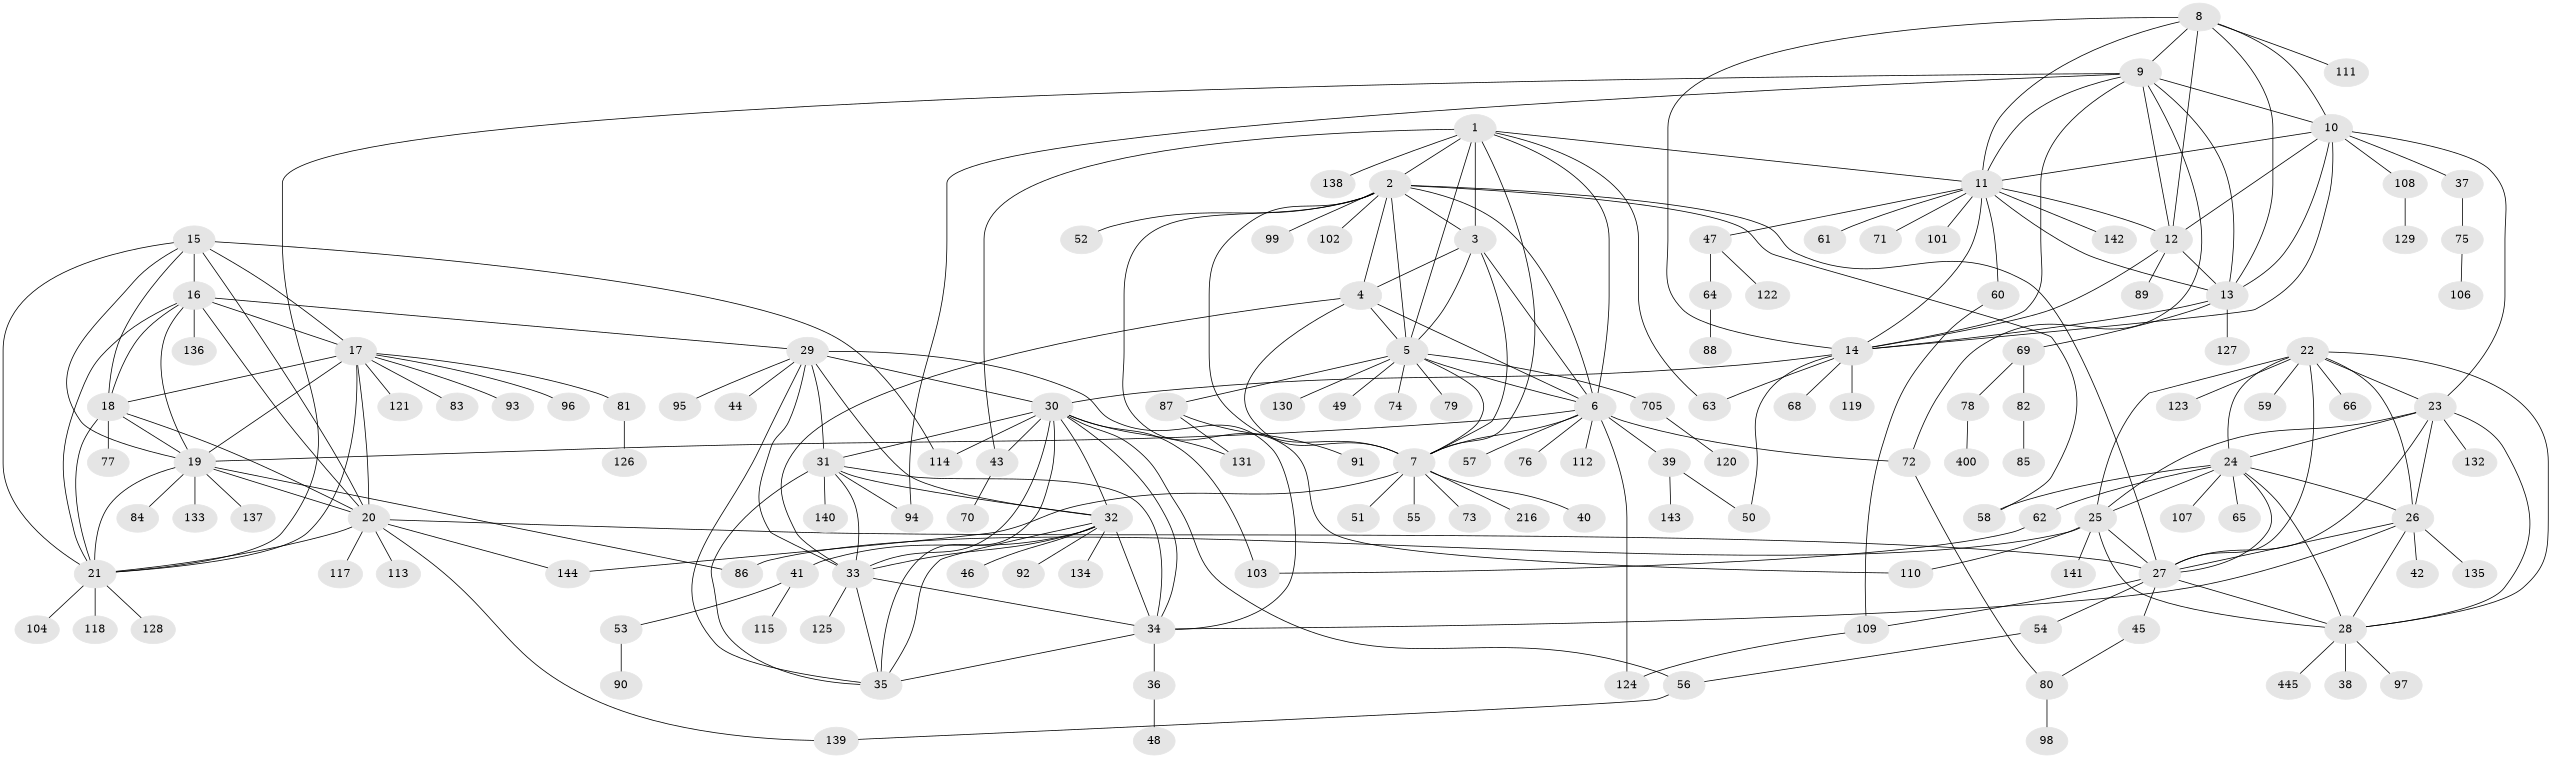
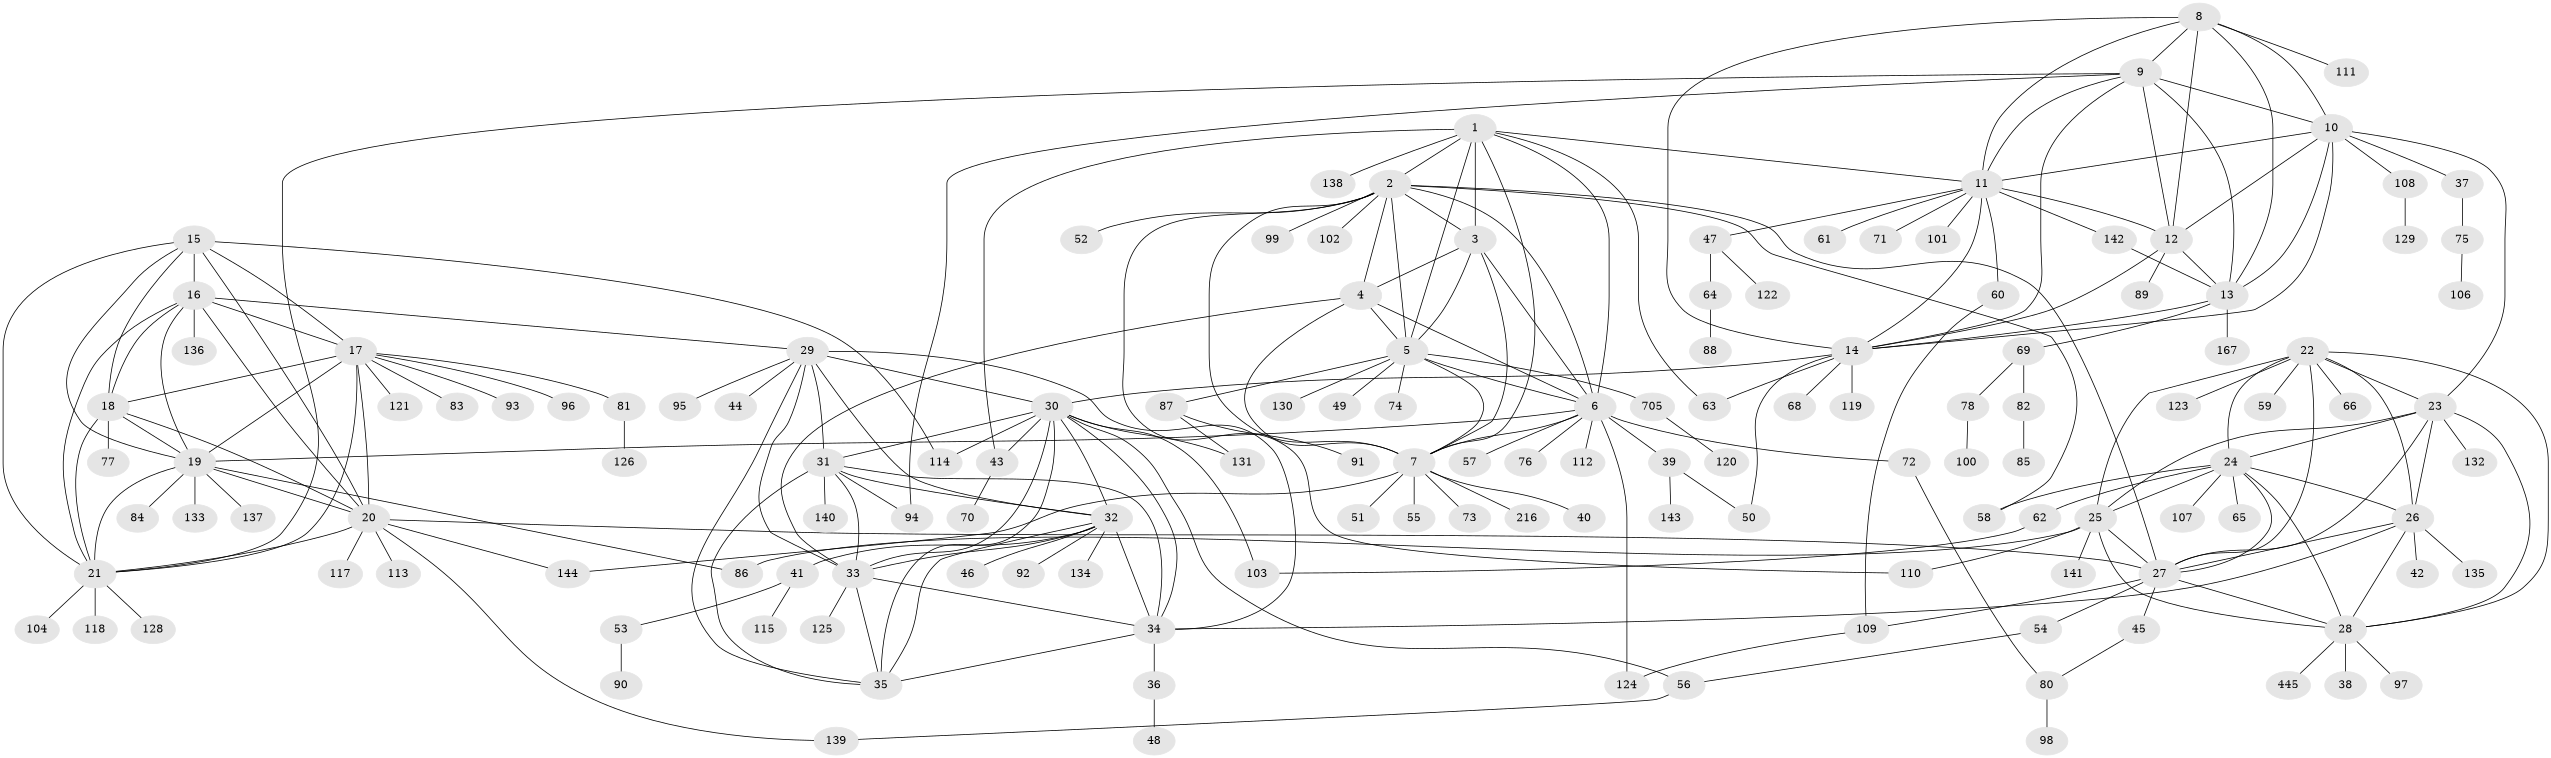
(2095, 258) -> (2171, 268)
(2182, 297) -> none
(2227, 351) -> (2227, 351)
(1451, 407) -> none
(1967, 463) -> (1967, 463)
